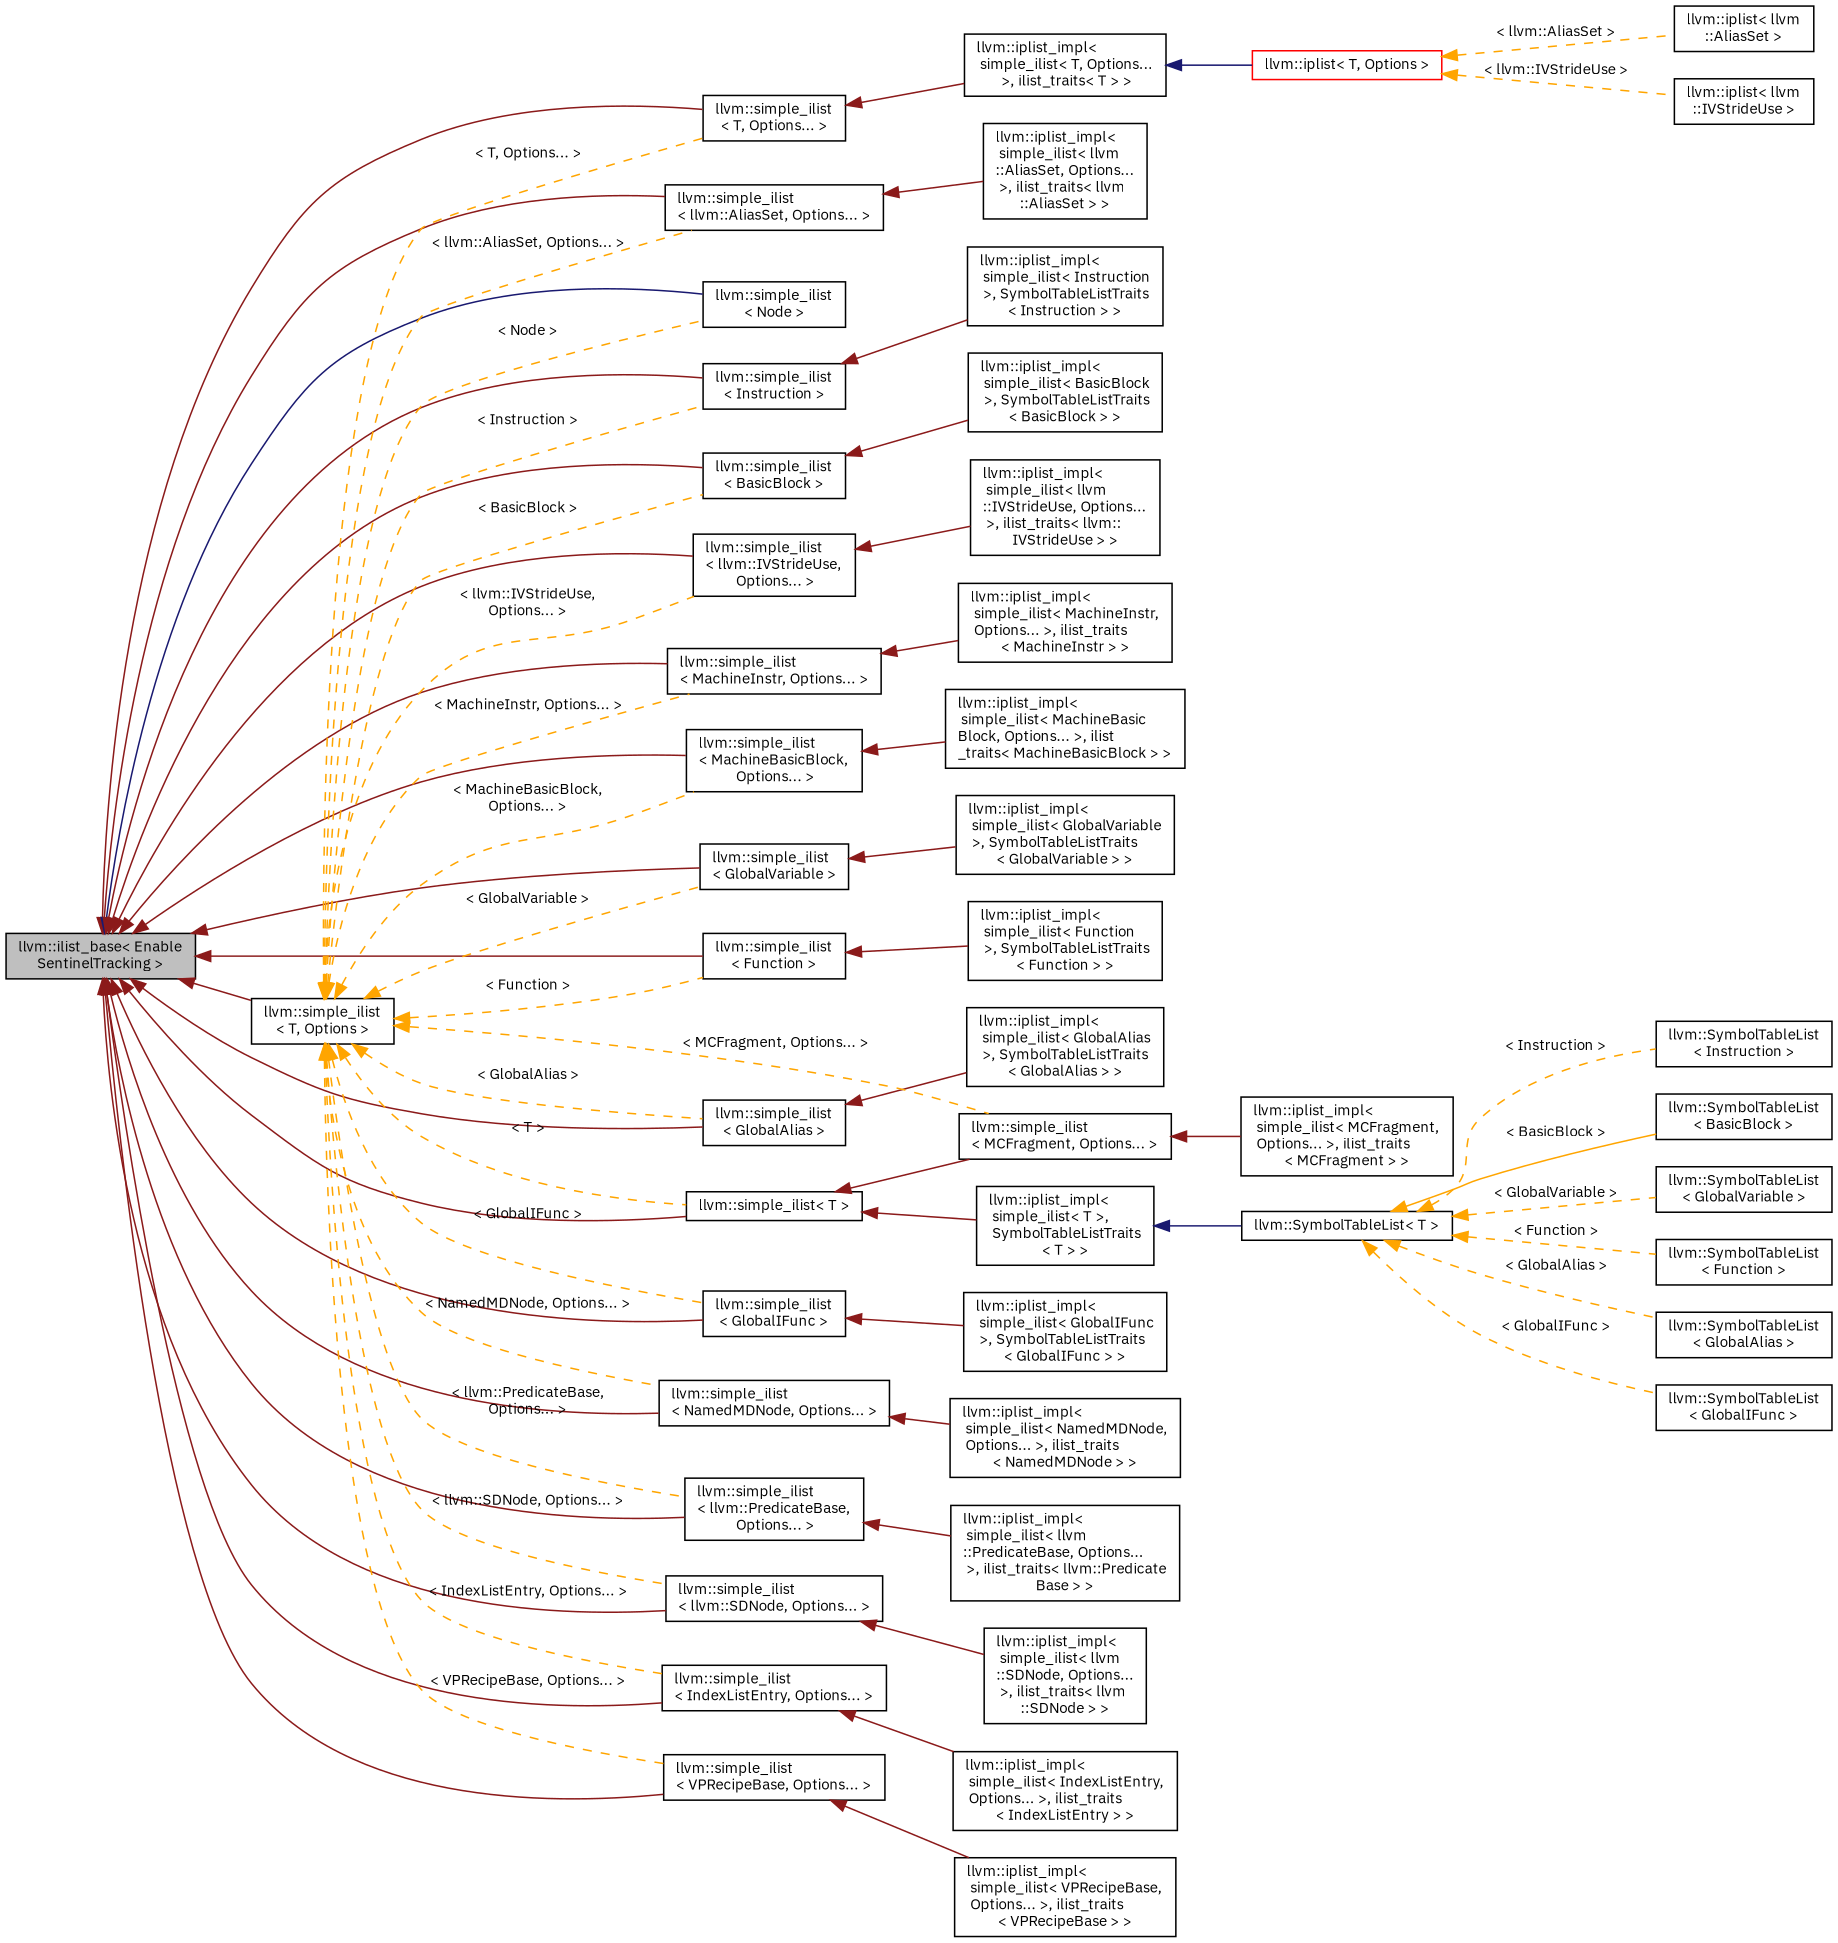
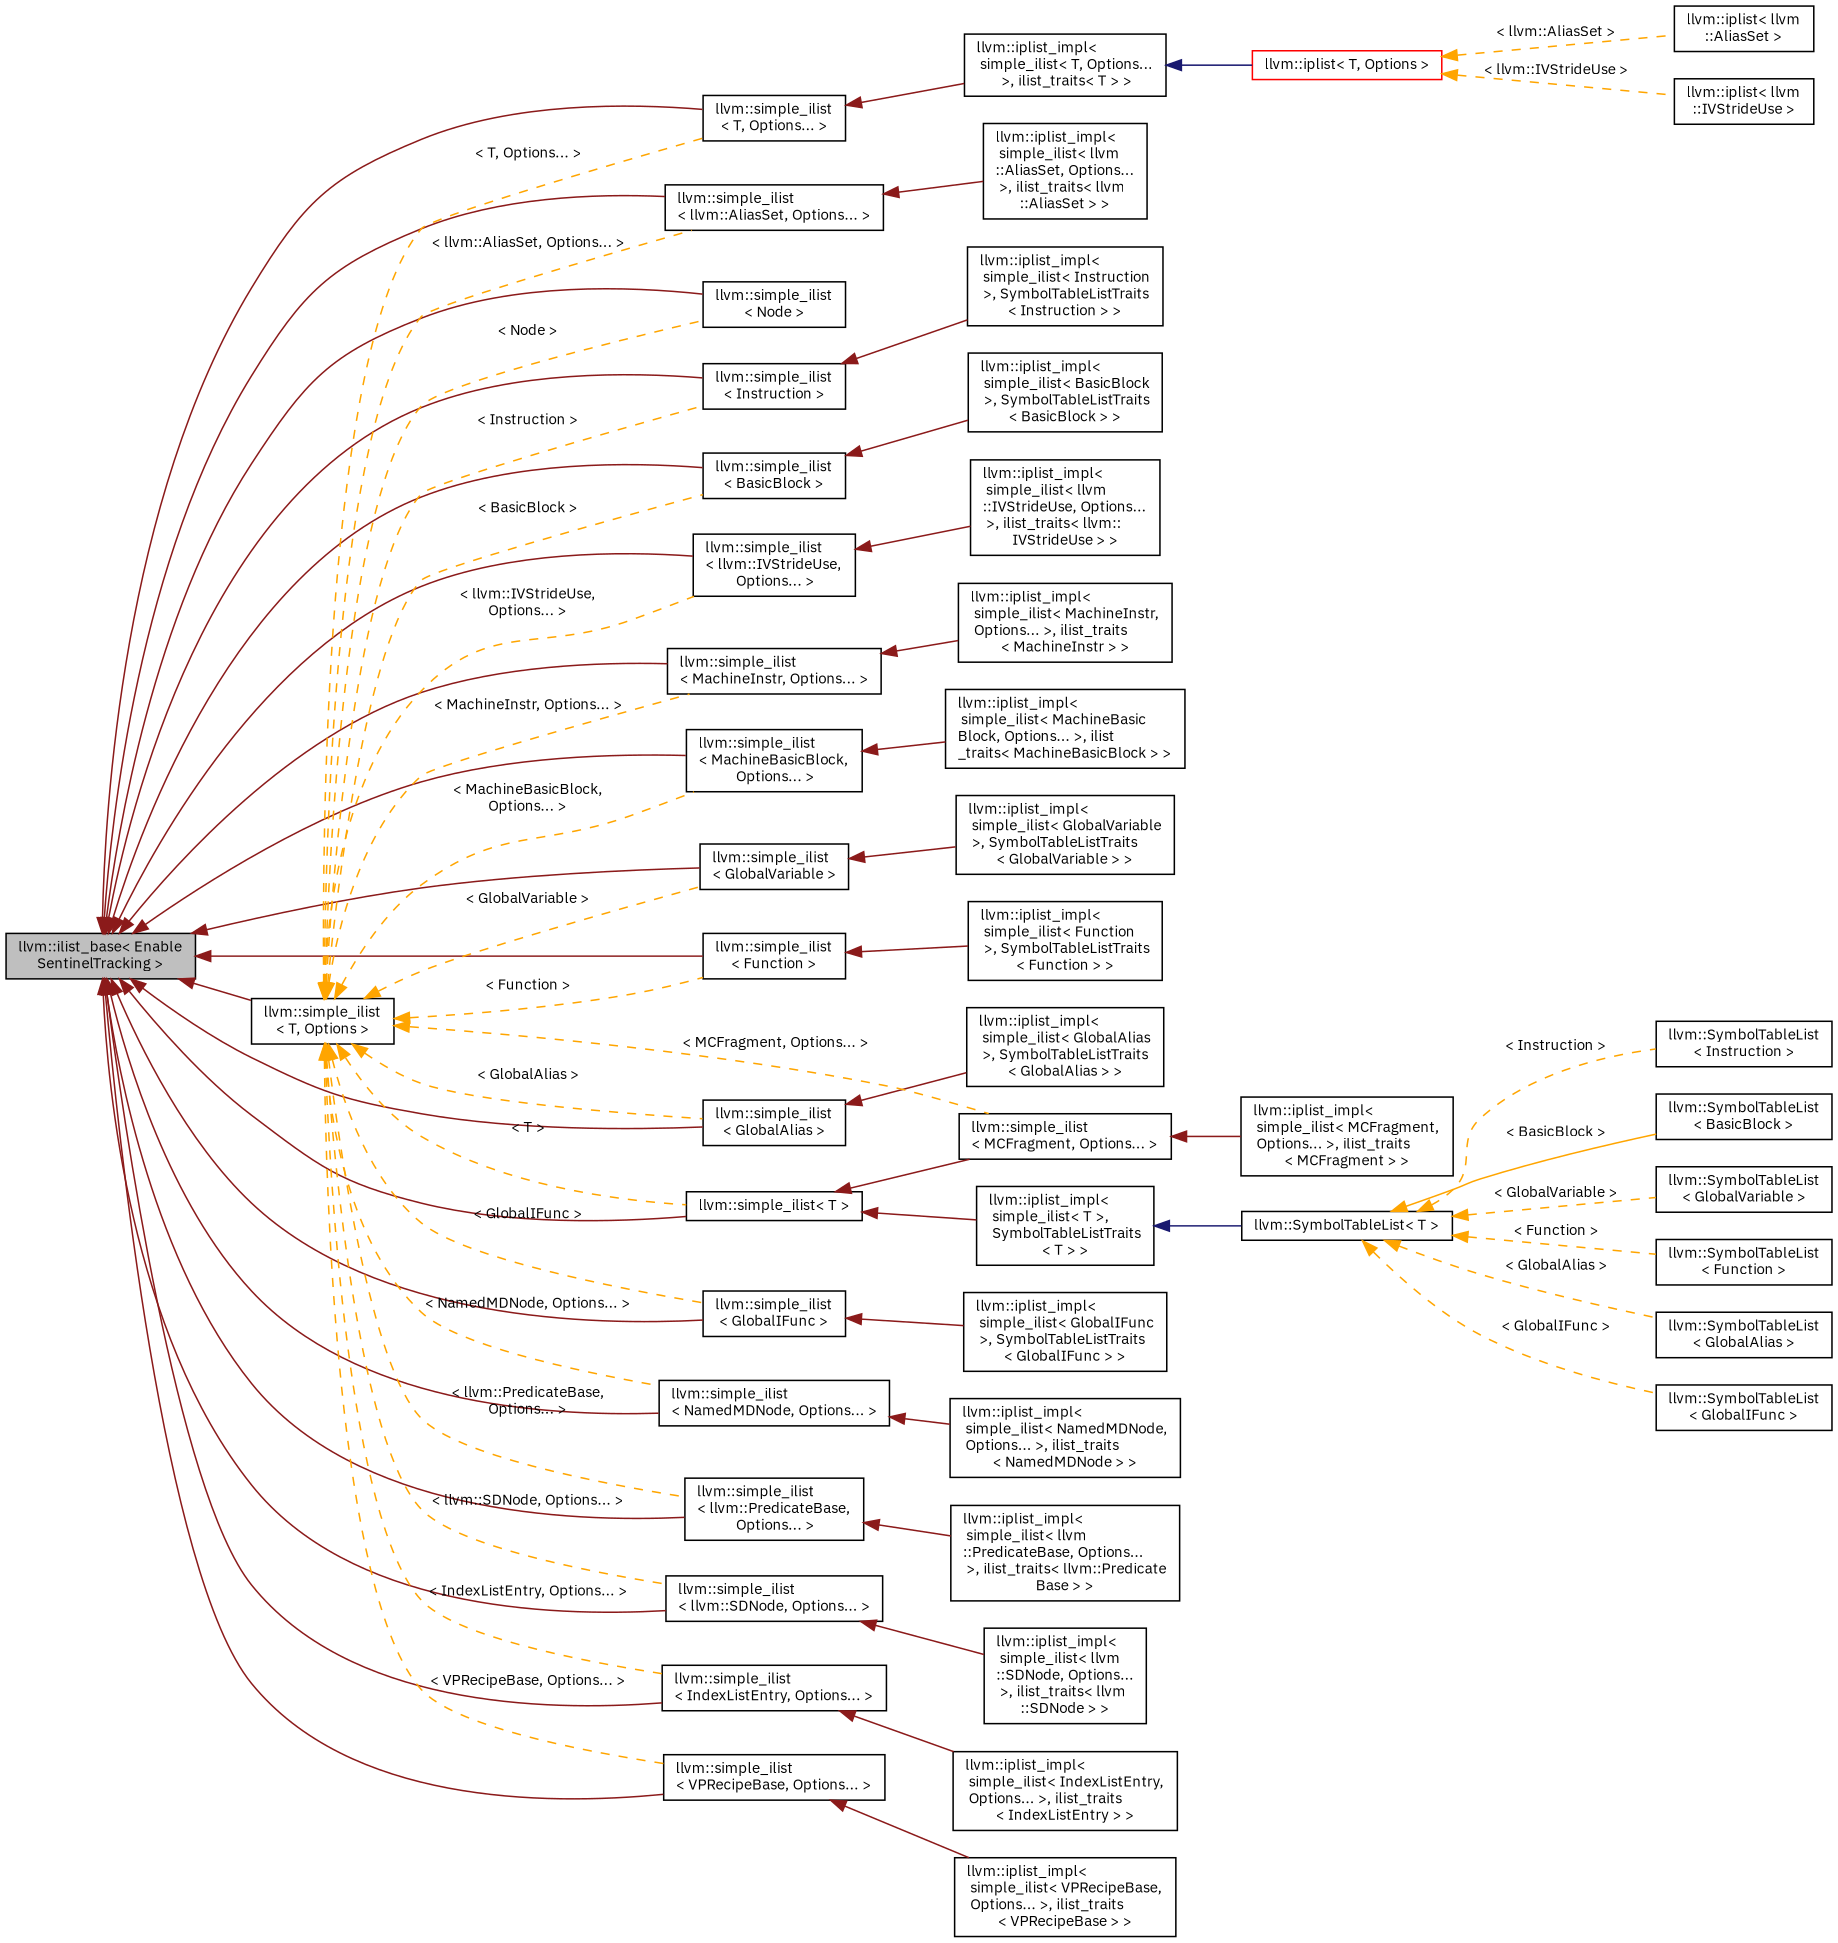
(261, 450) -> (261, 450)
